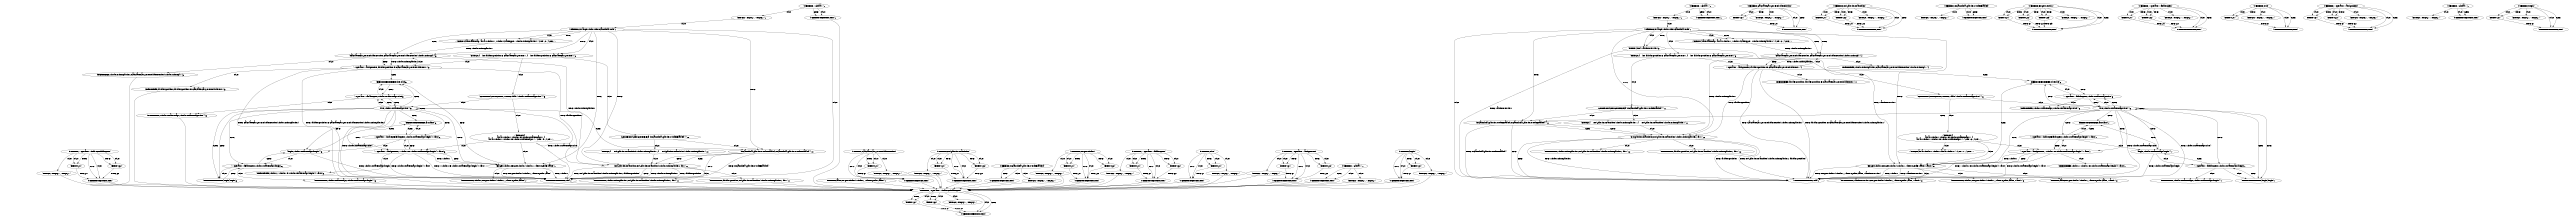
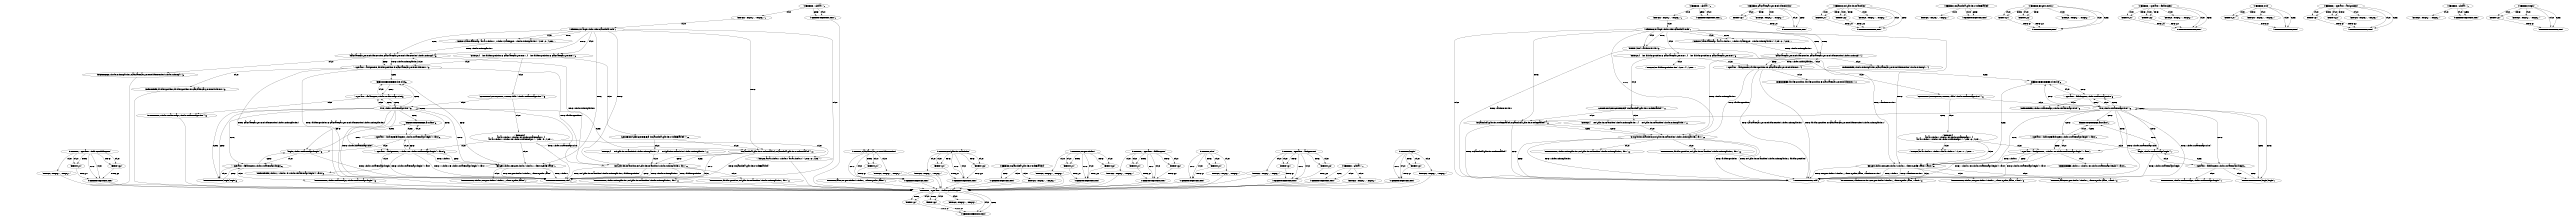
(2044, 18) -> none
none -> (1670, 67)
none -> (789, 159)
